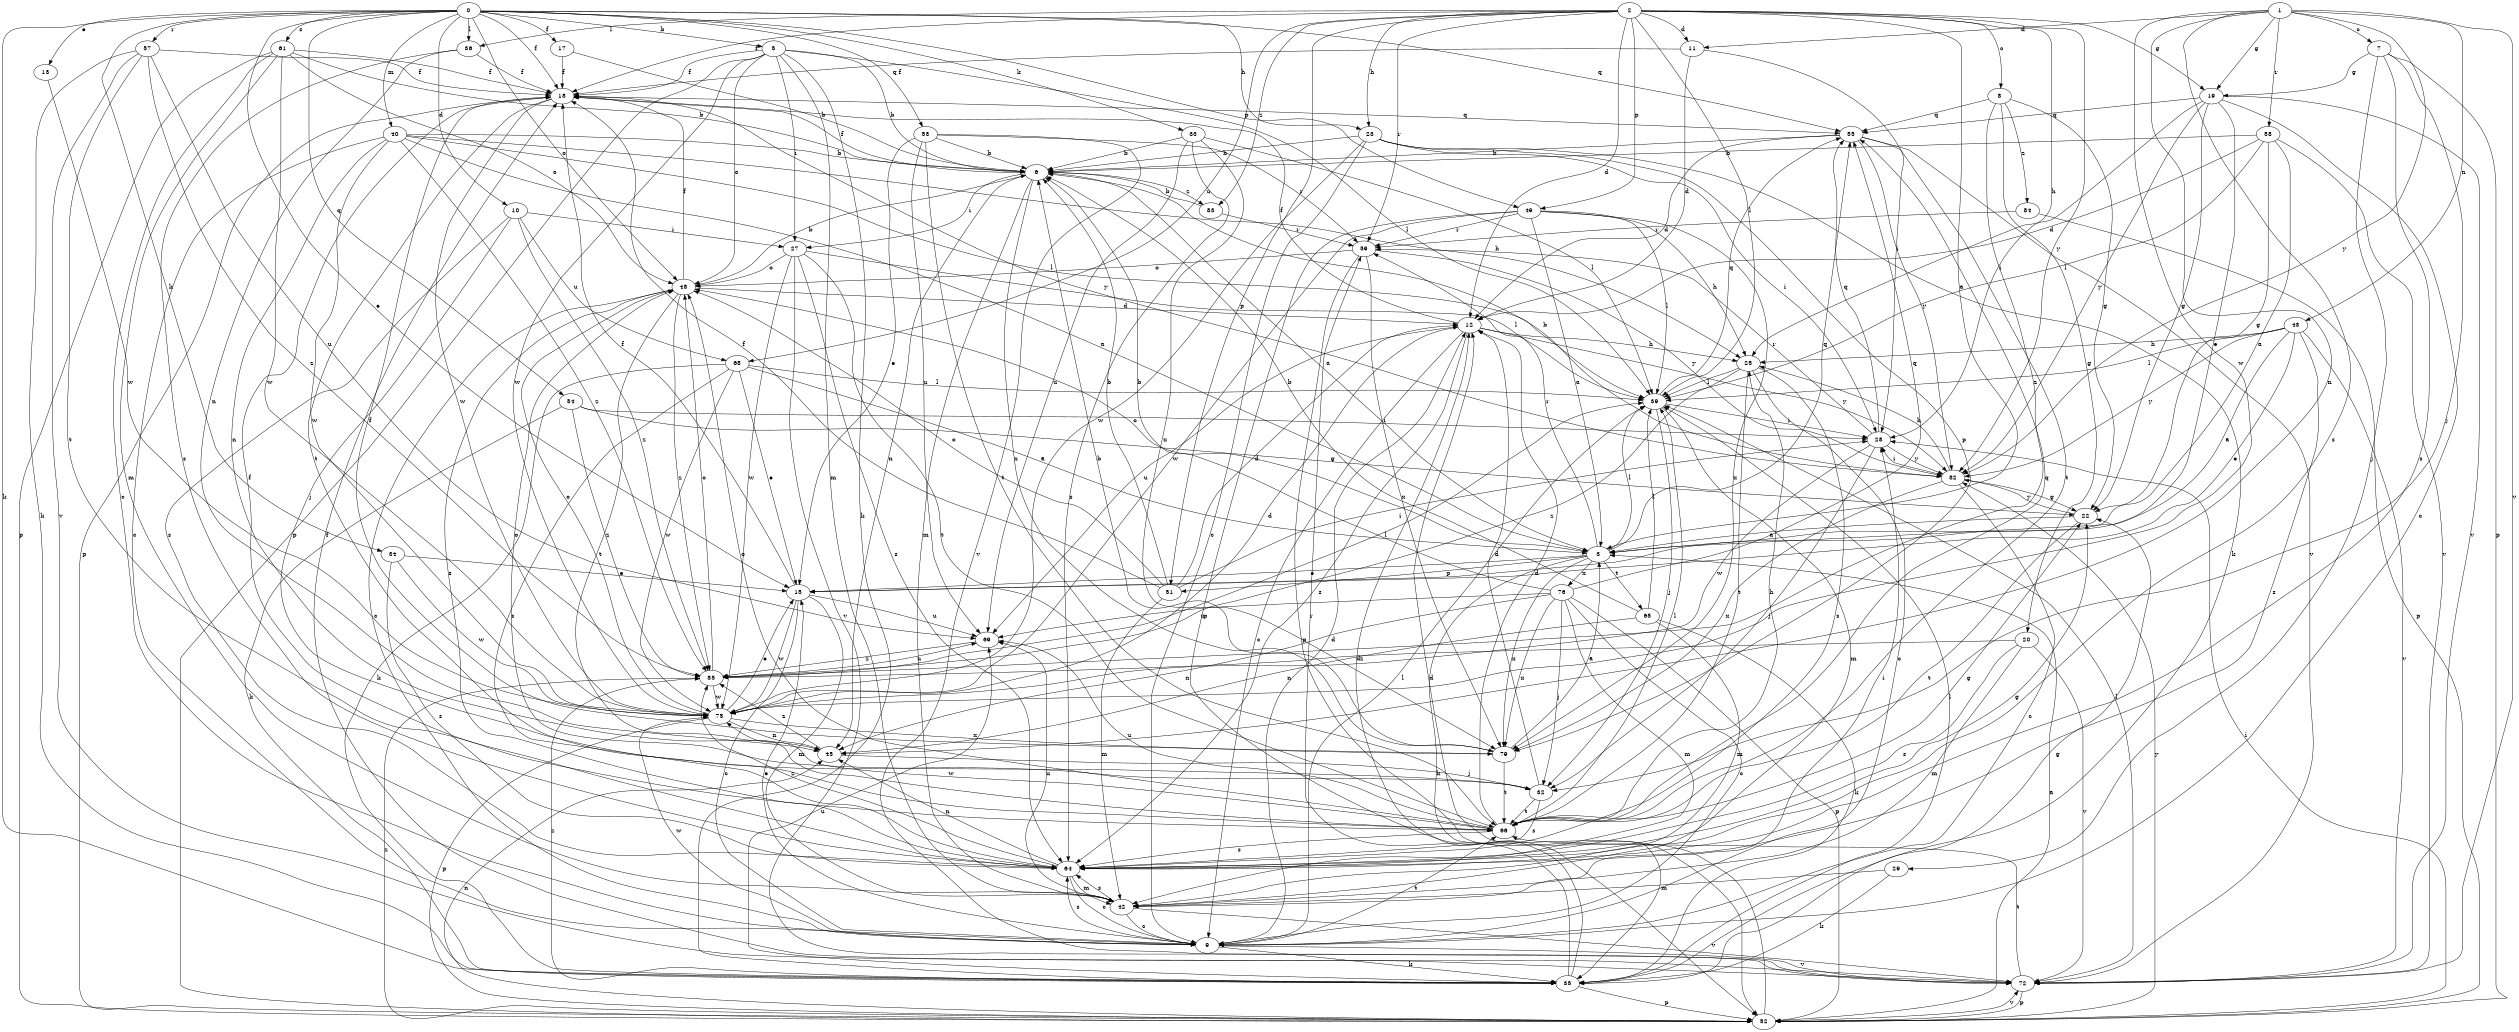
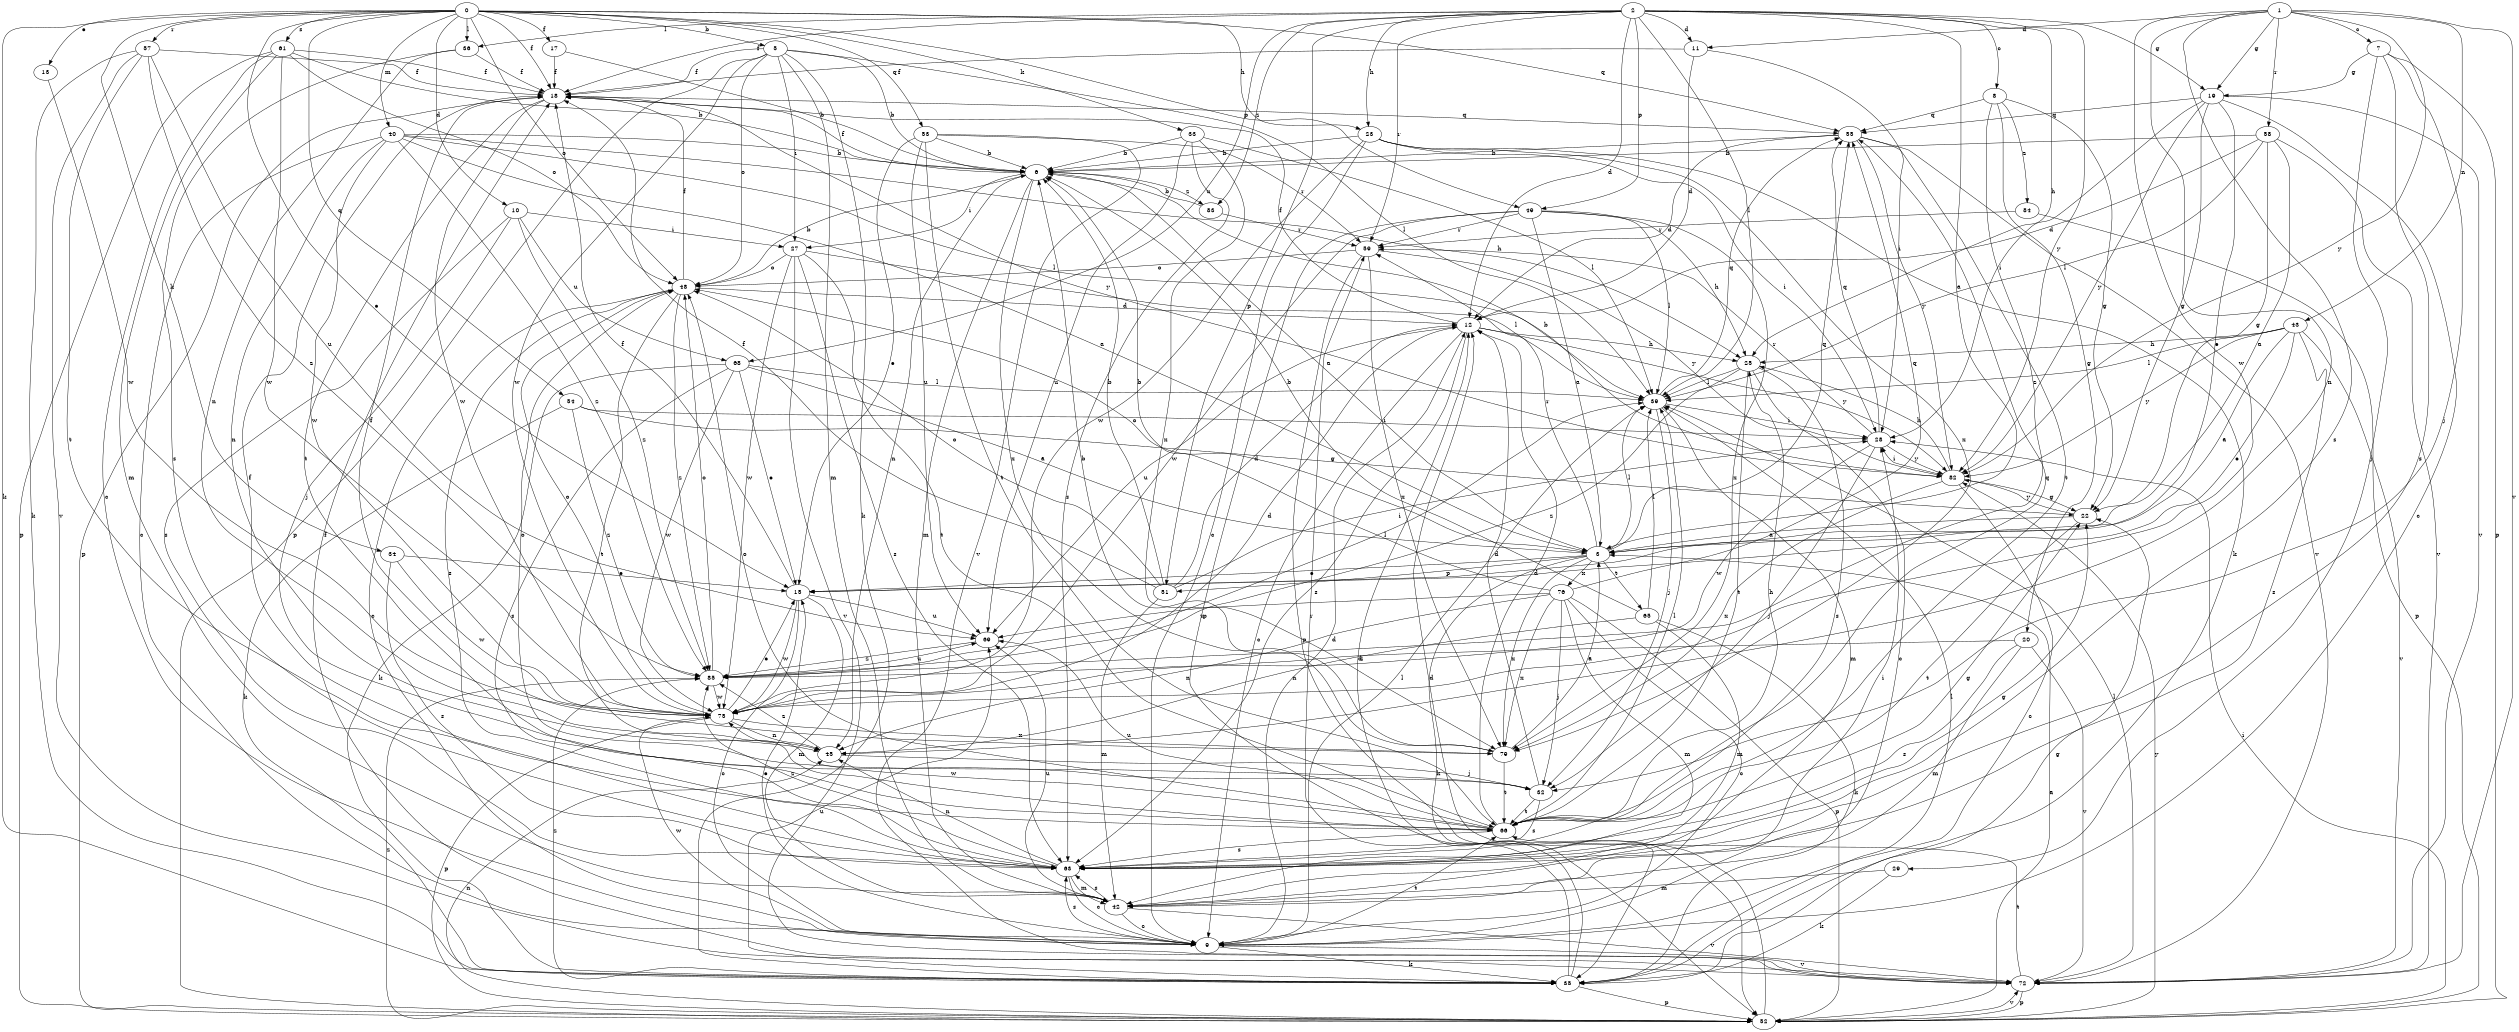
(1964, 440) -> (1964, 440)
(1068, 869) -> (1068, 869)
